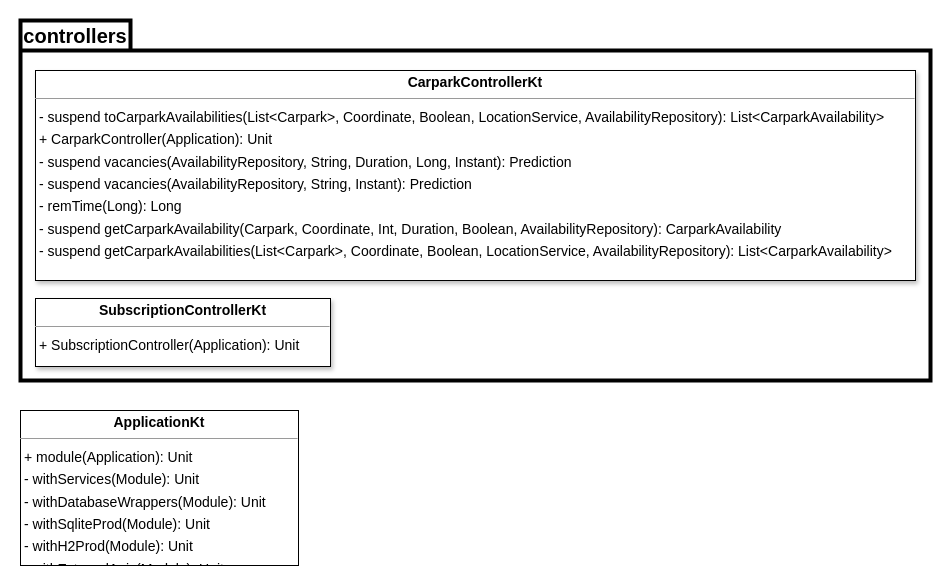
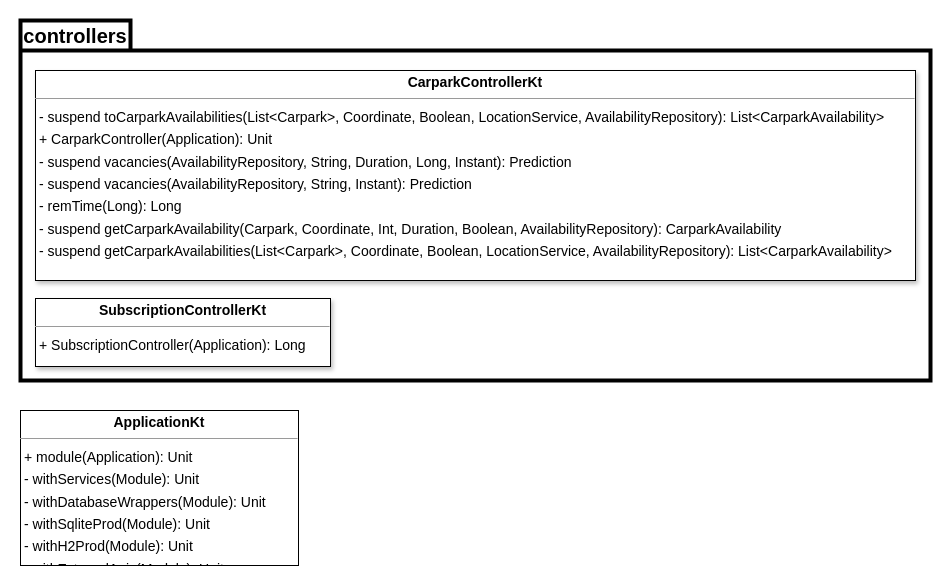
(184, 315) -> (186, 315)
